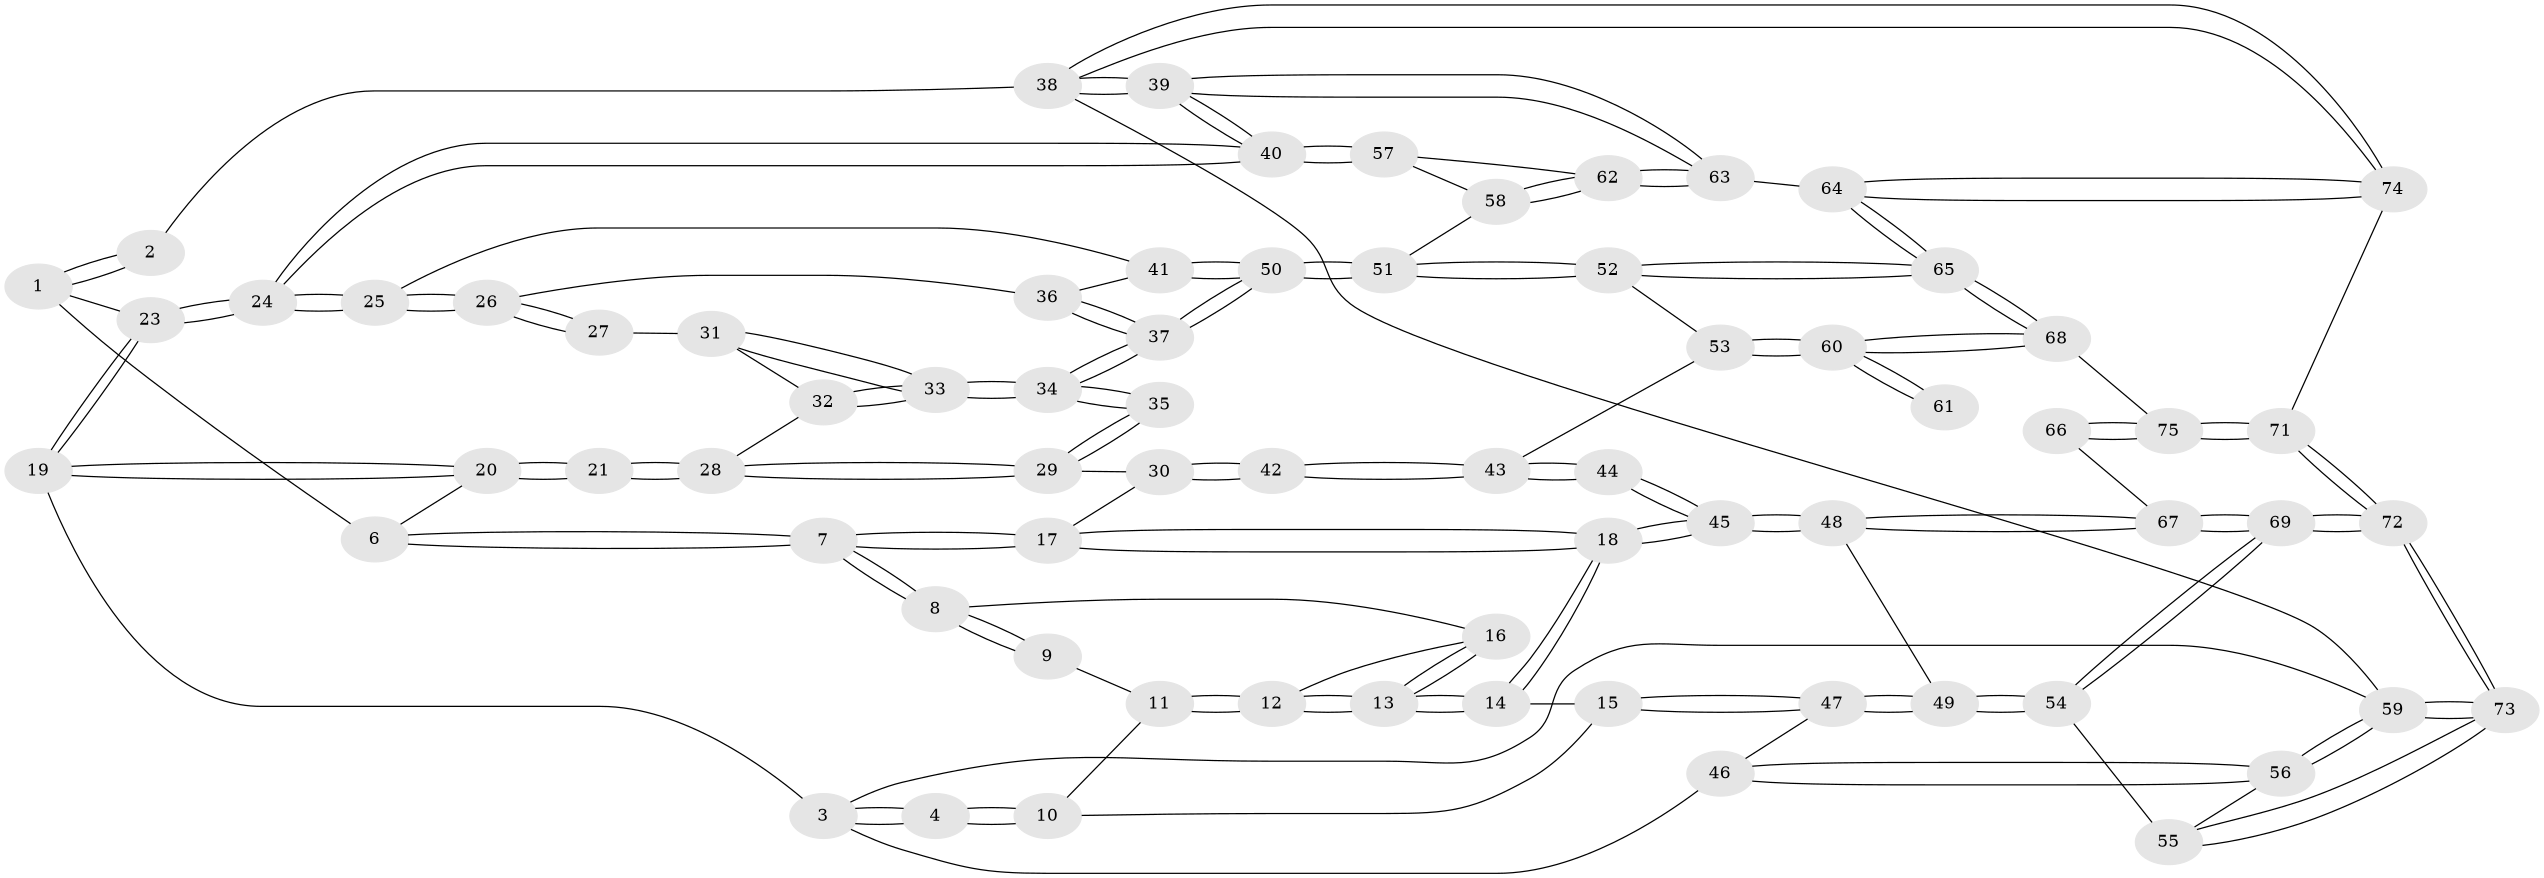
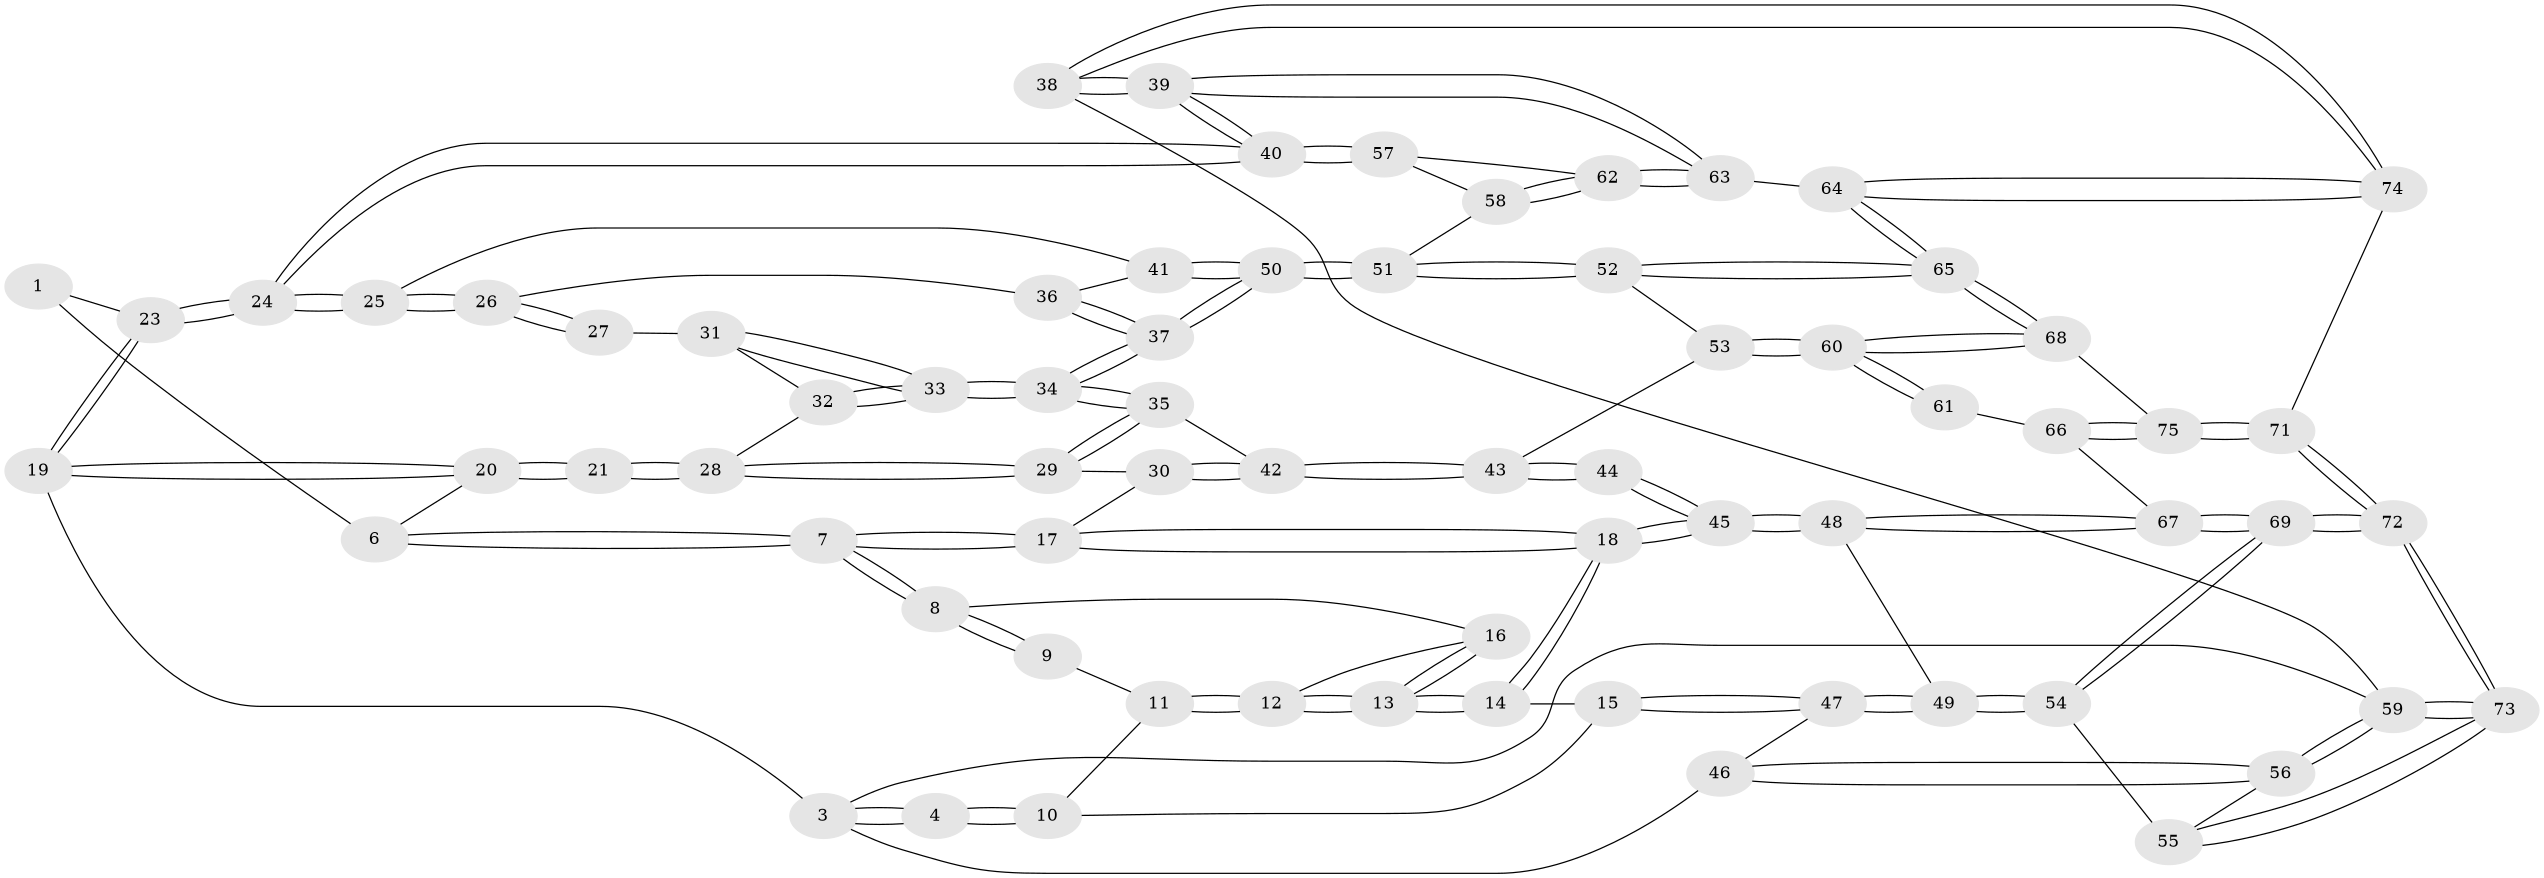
(151, 253) -> none
none -> (2001, 419)
none -> (1216, 438)
